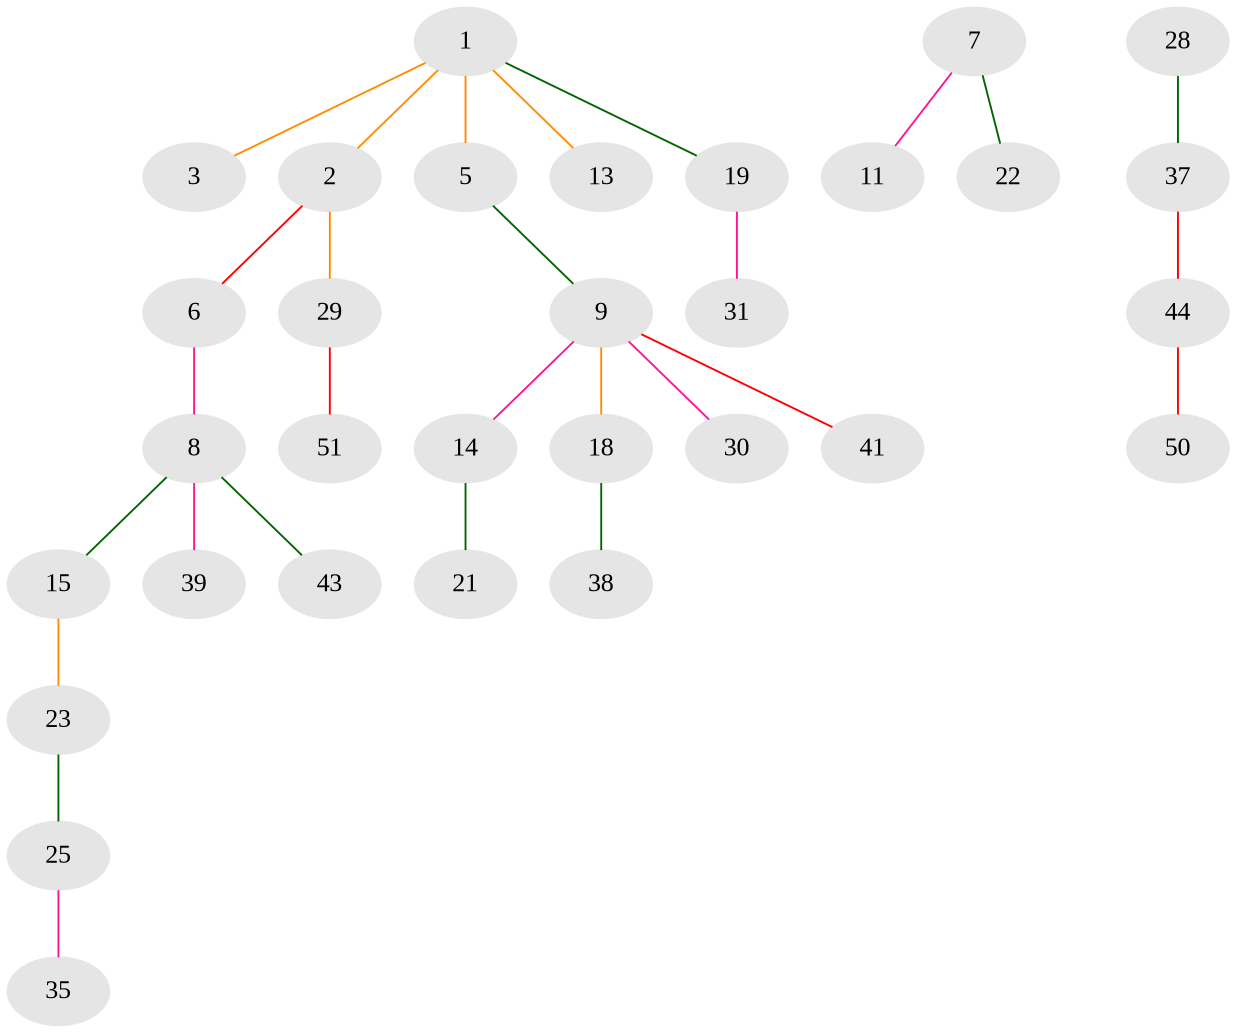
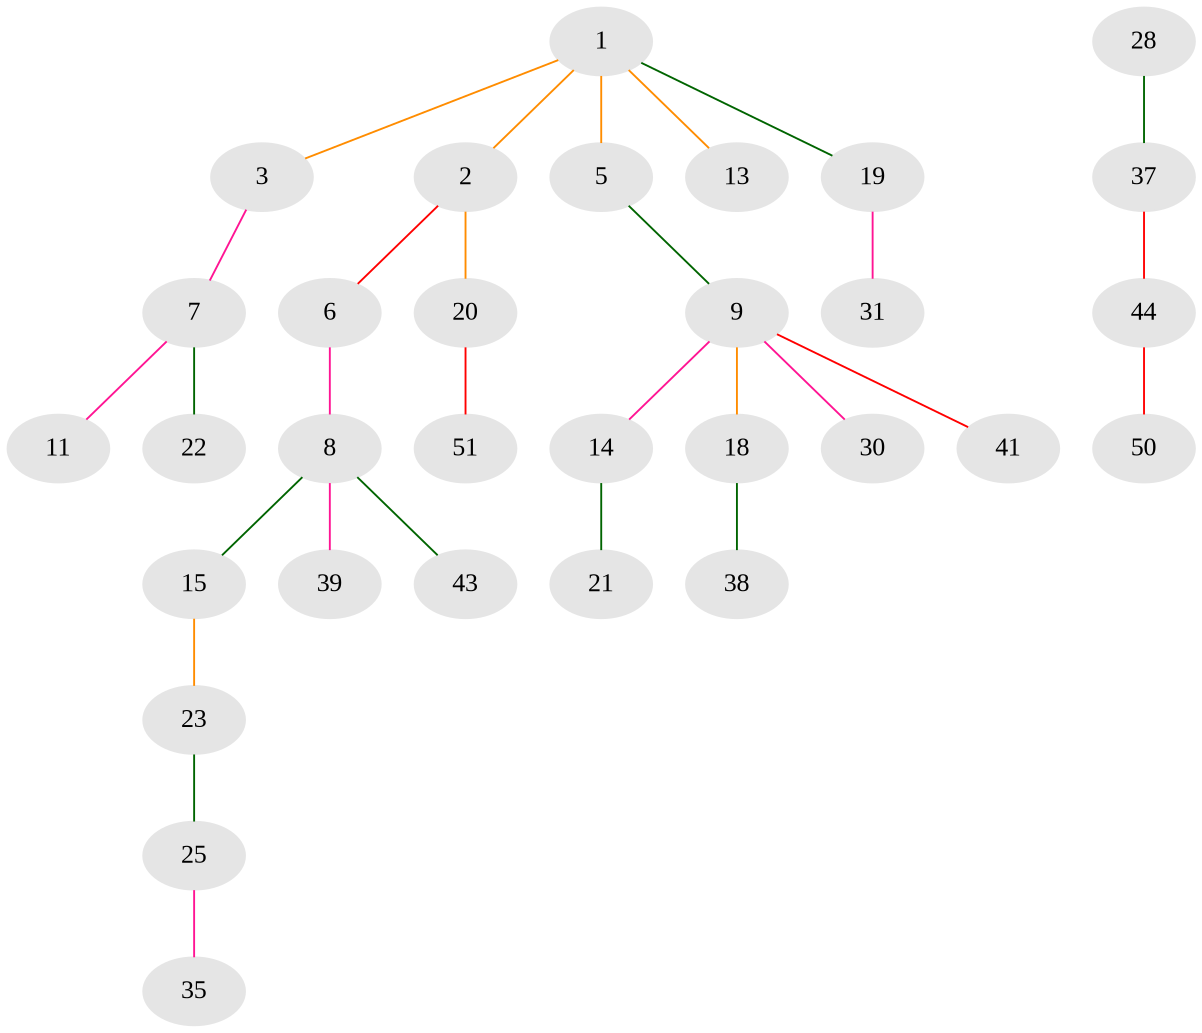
none -> (228, 245)
(330, 313) -> (466, 313)
